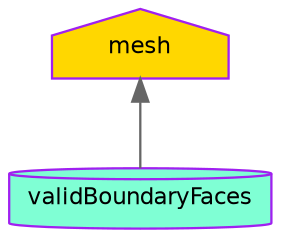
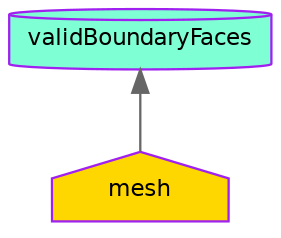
(140, 135) -> (140, 122)
